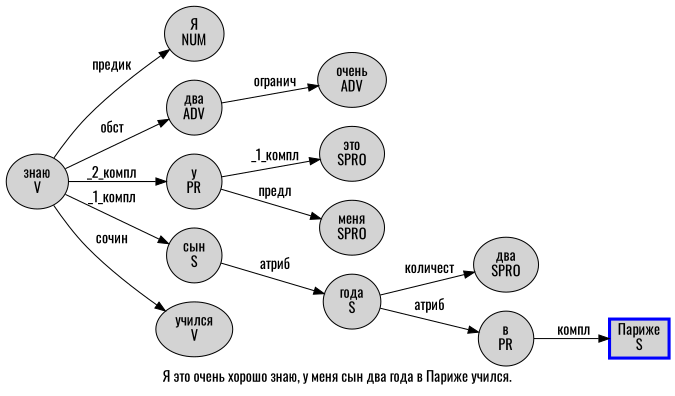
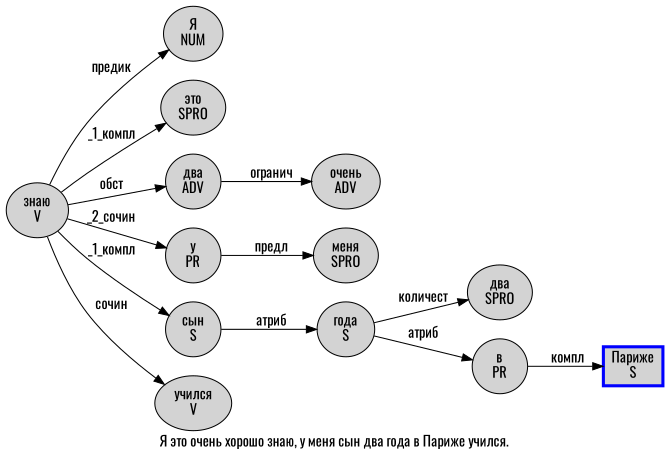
(266, 169) -> (108, 159)
(112, 174) -> (112, 218)
